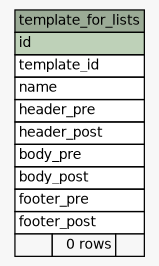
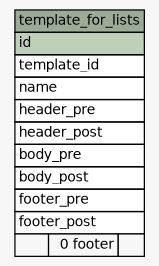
(89, 245) -> (87, 245)
